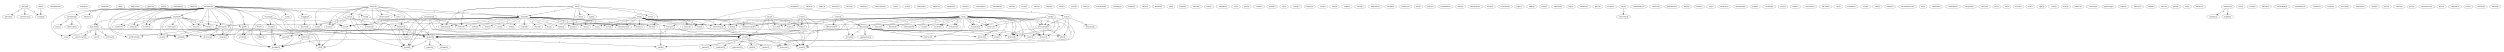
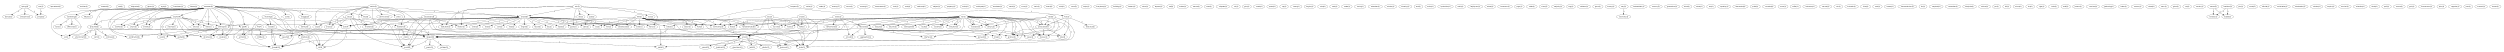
none -> (2213, 7)
